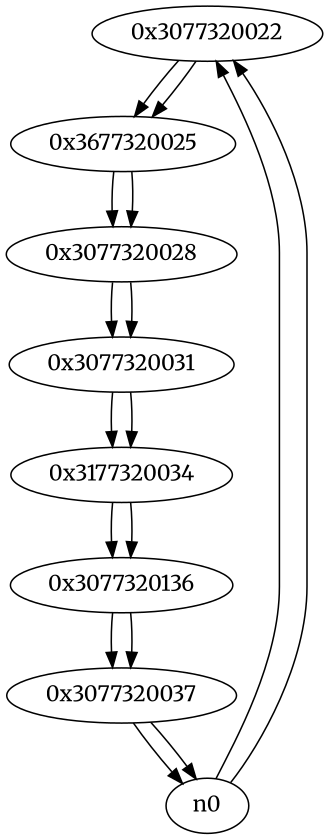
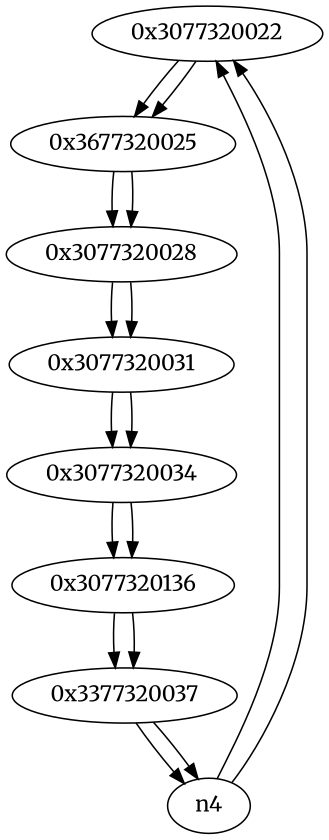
(122, 475) -> (122, 475)
(122, 696) -> (125, 696)
(207, 806) -> (209, 806)
